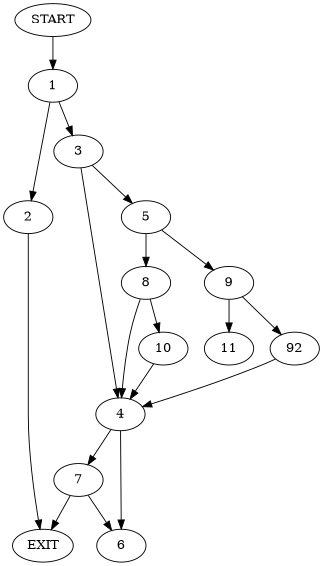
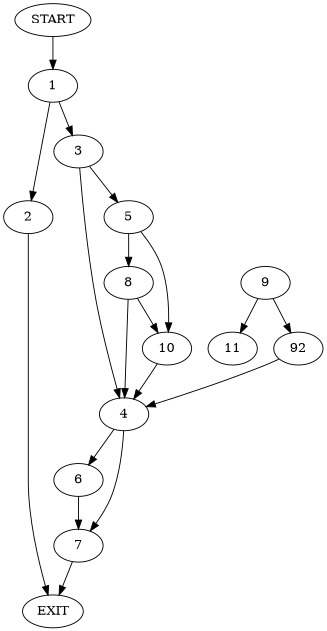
(184, 247) -> (164, 274)
(97, 509) -> (78, 508)
